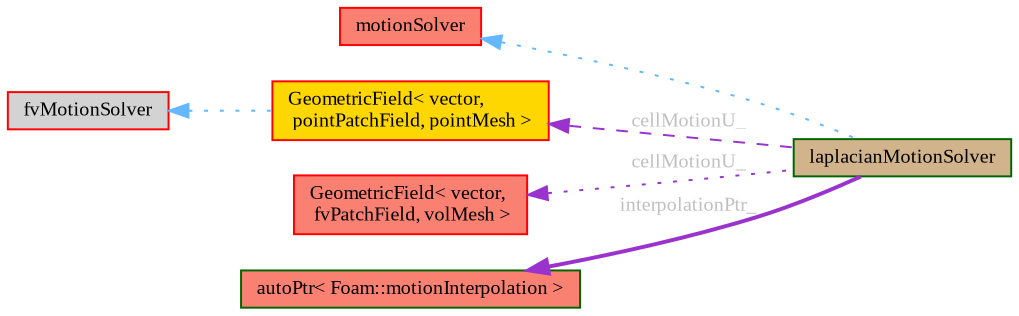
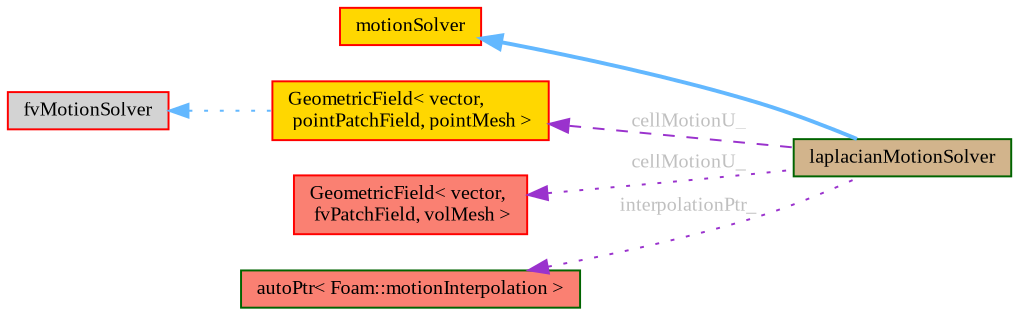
(411, 26) -> (411, 26)
(682, 82) -> (682, 82)
(707, 231) -> (707, 231)
